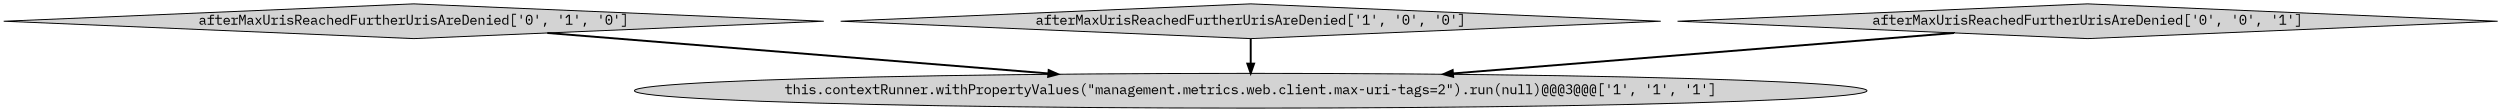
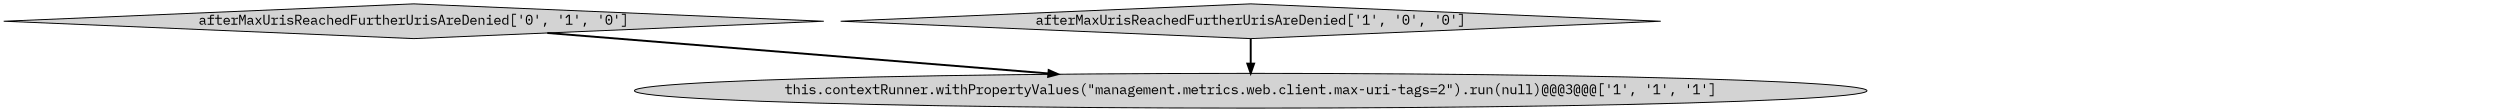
(2088, 21) -> none
